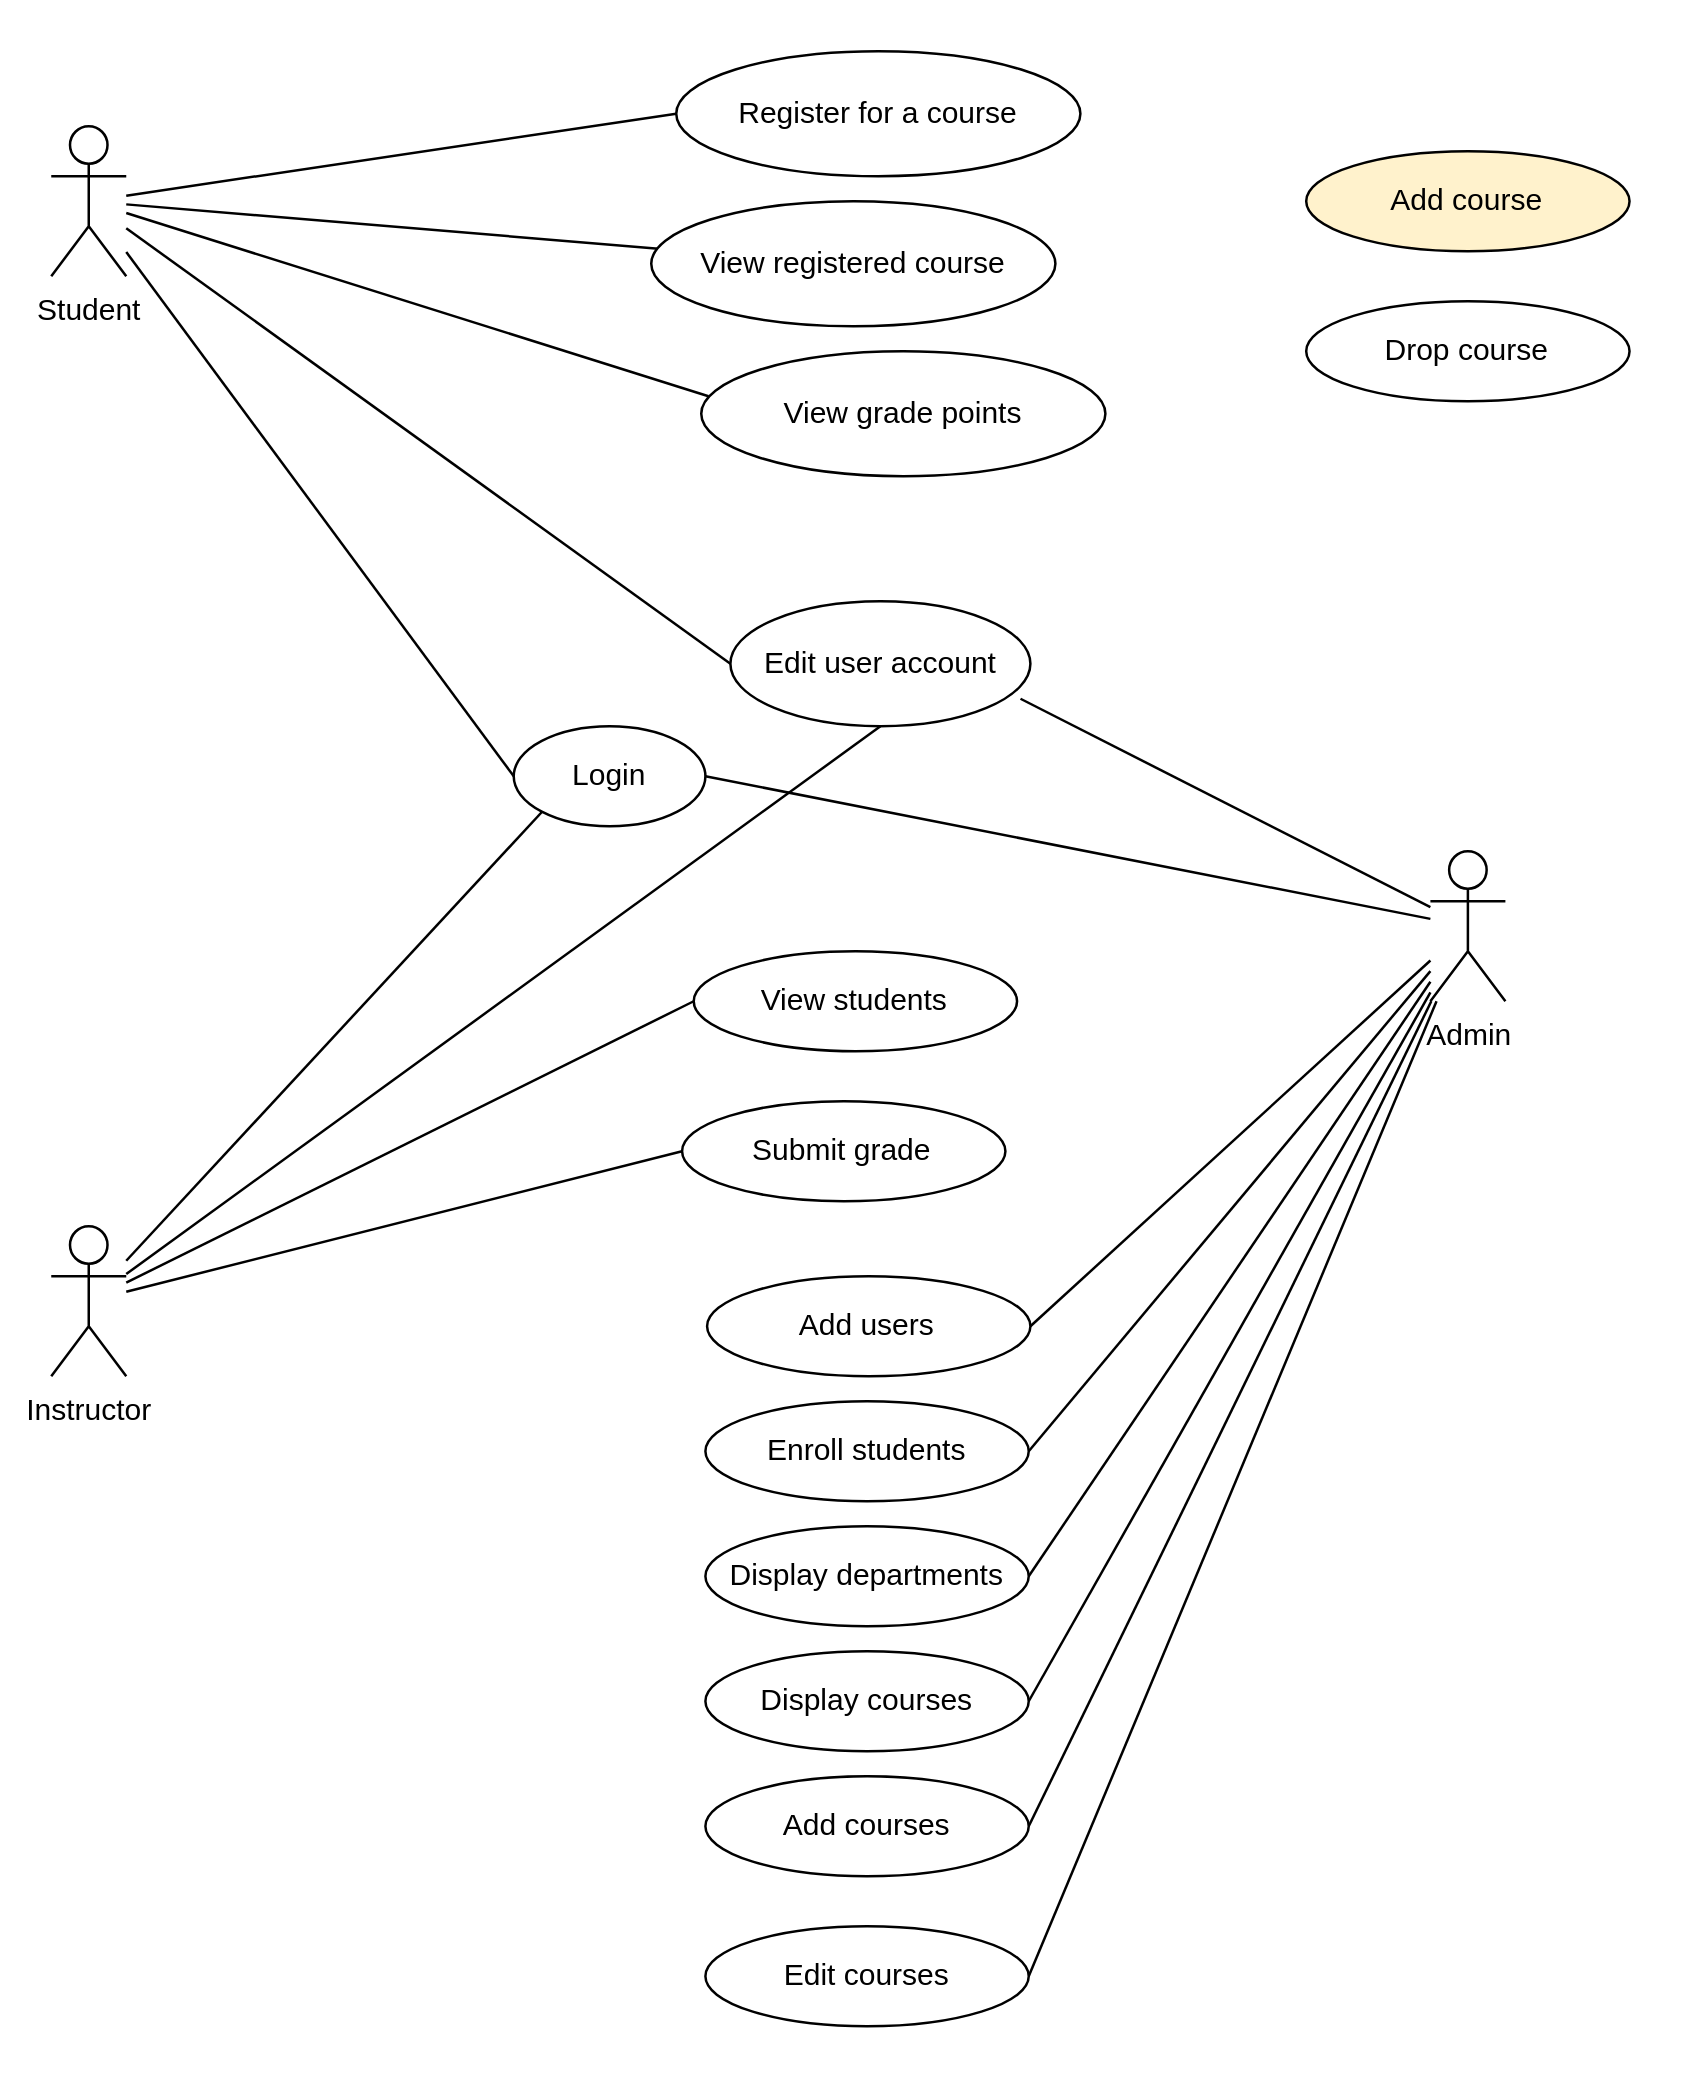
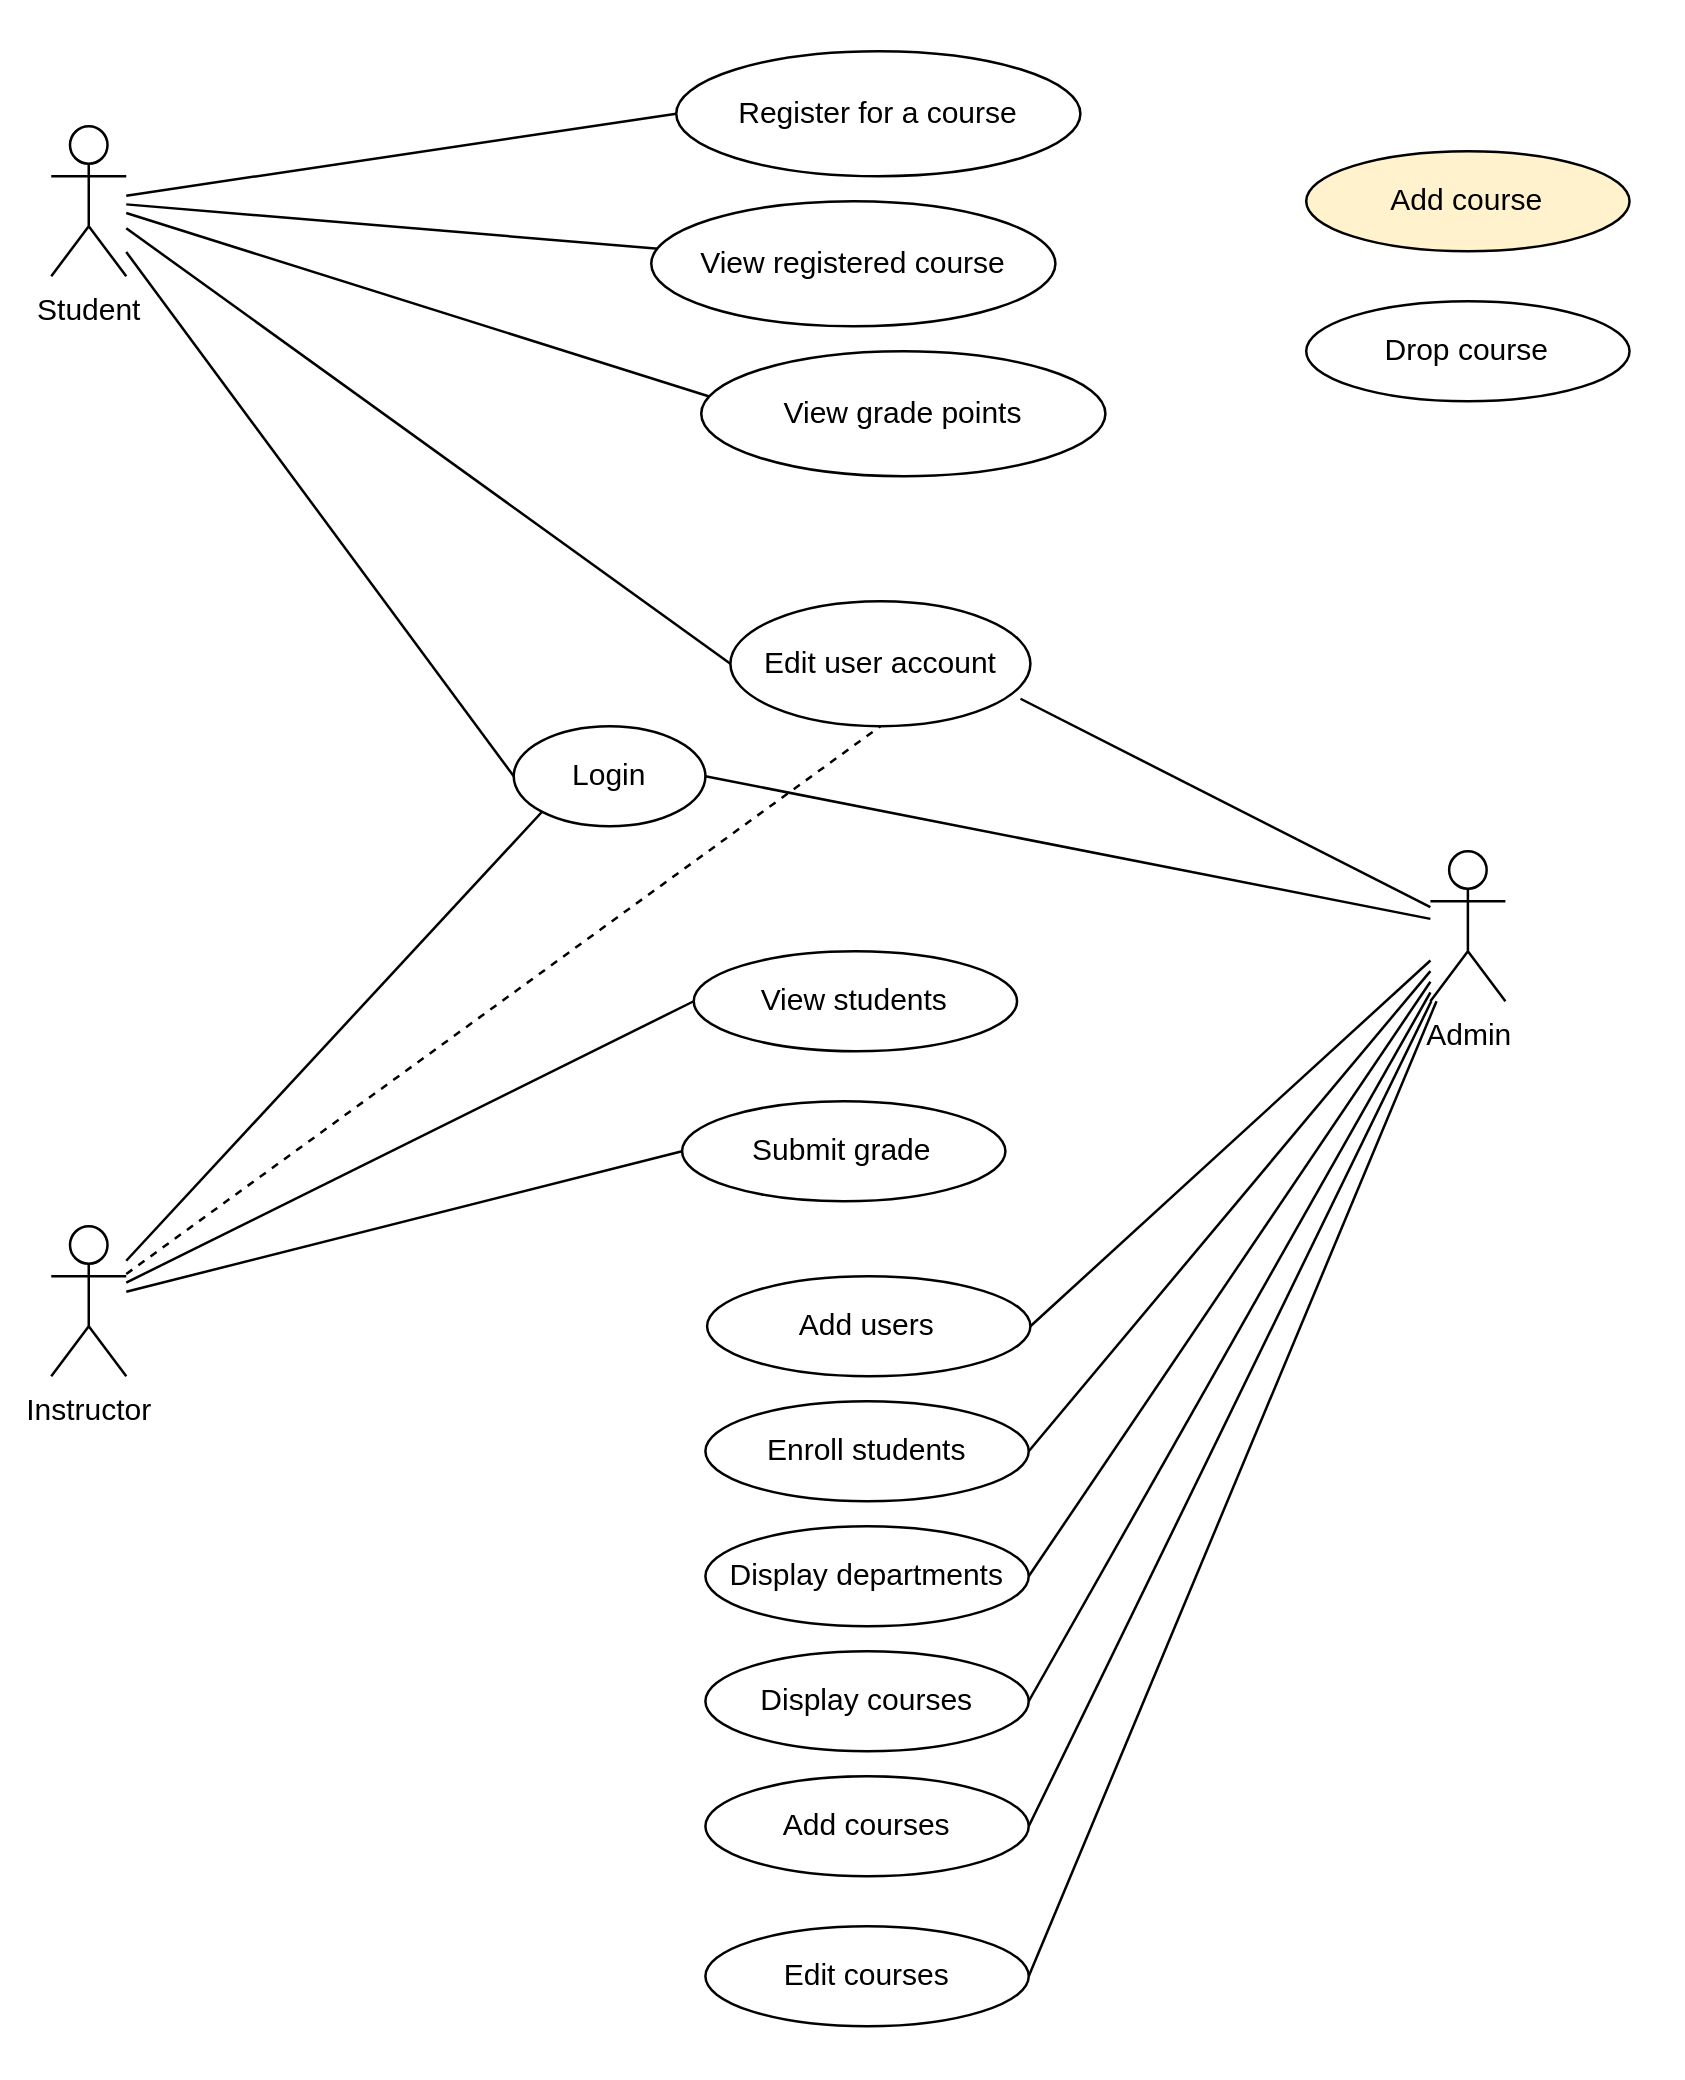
(455, 1035) -> (455, 1035)
